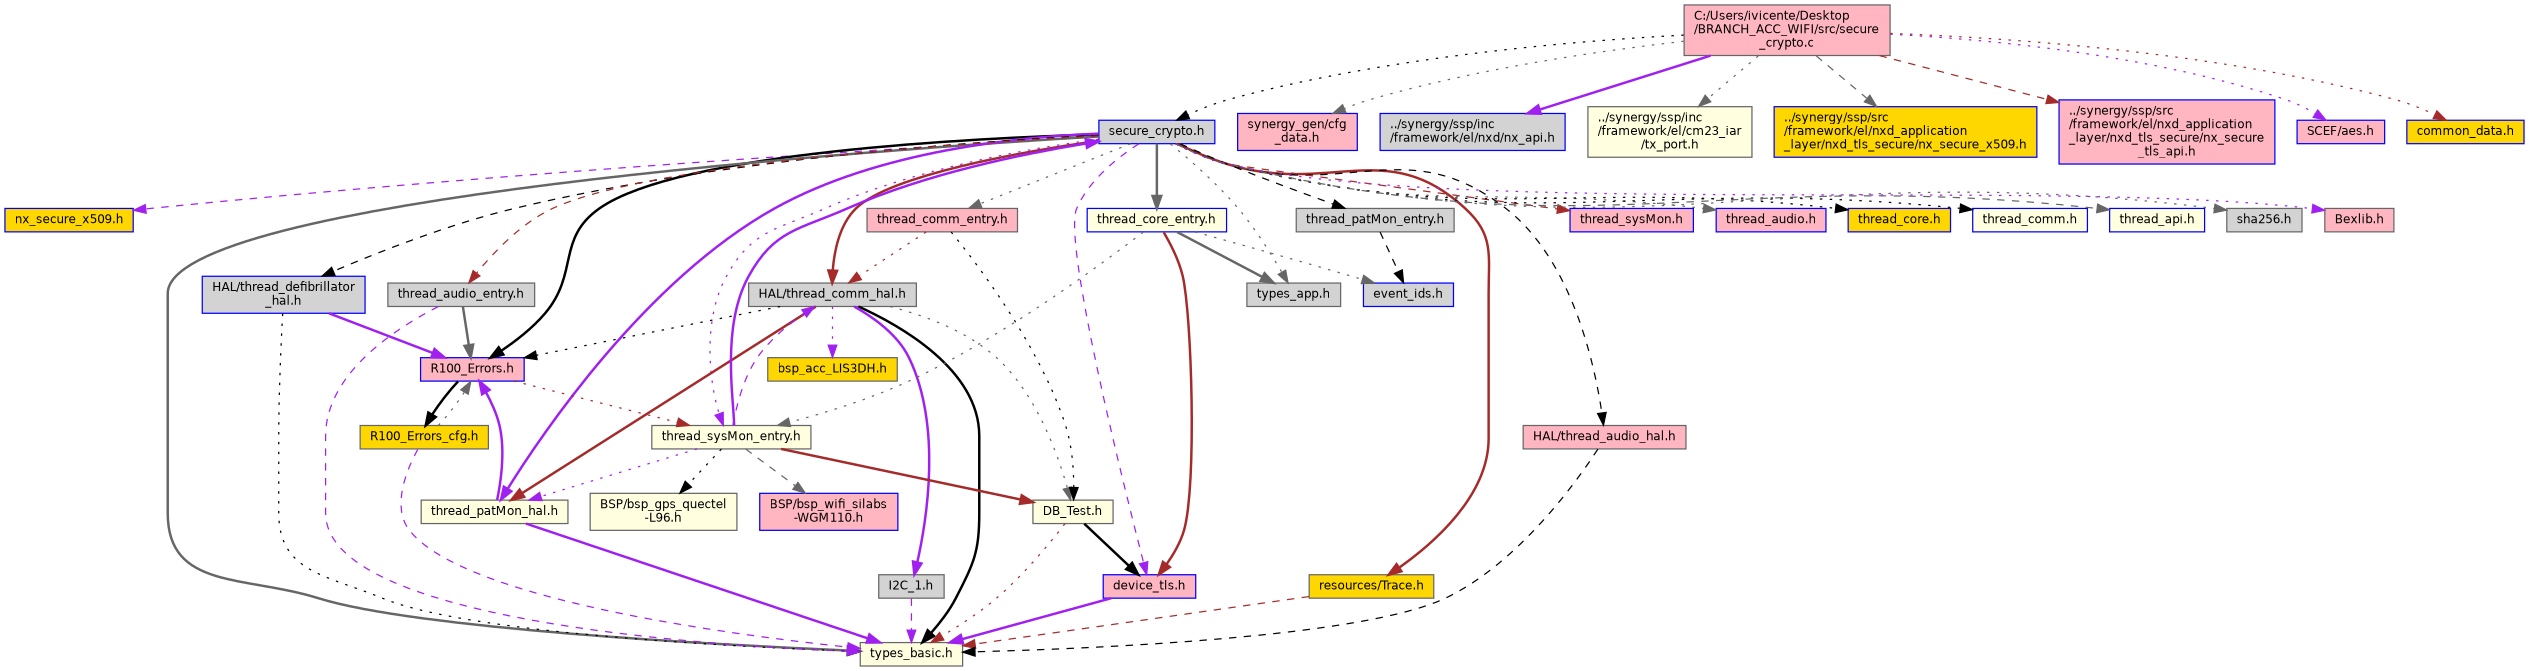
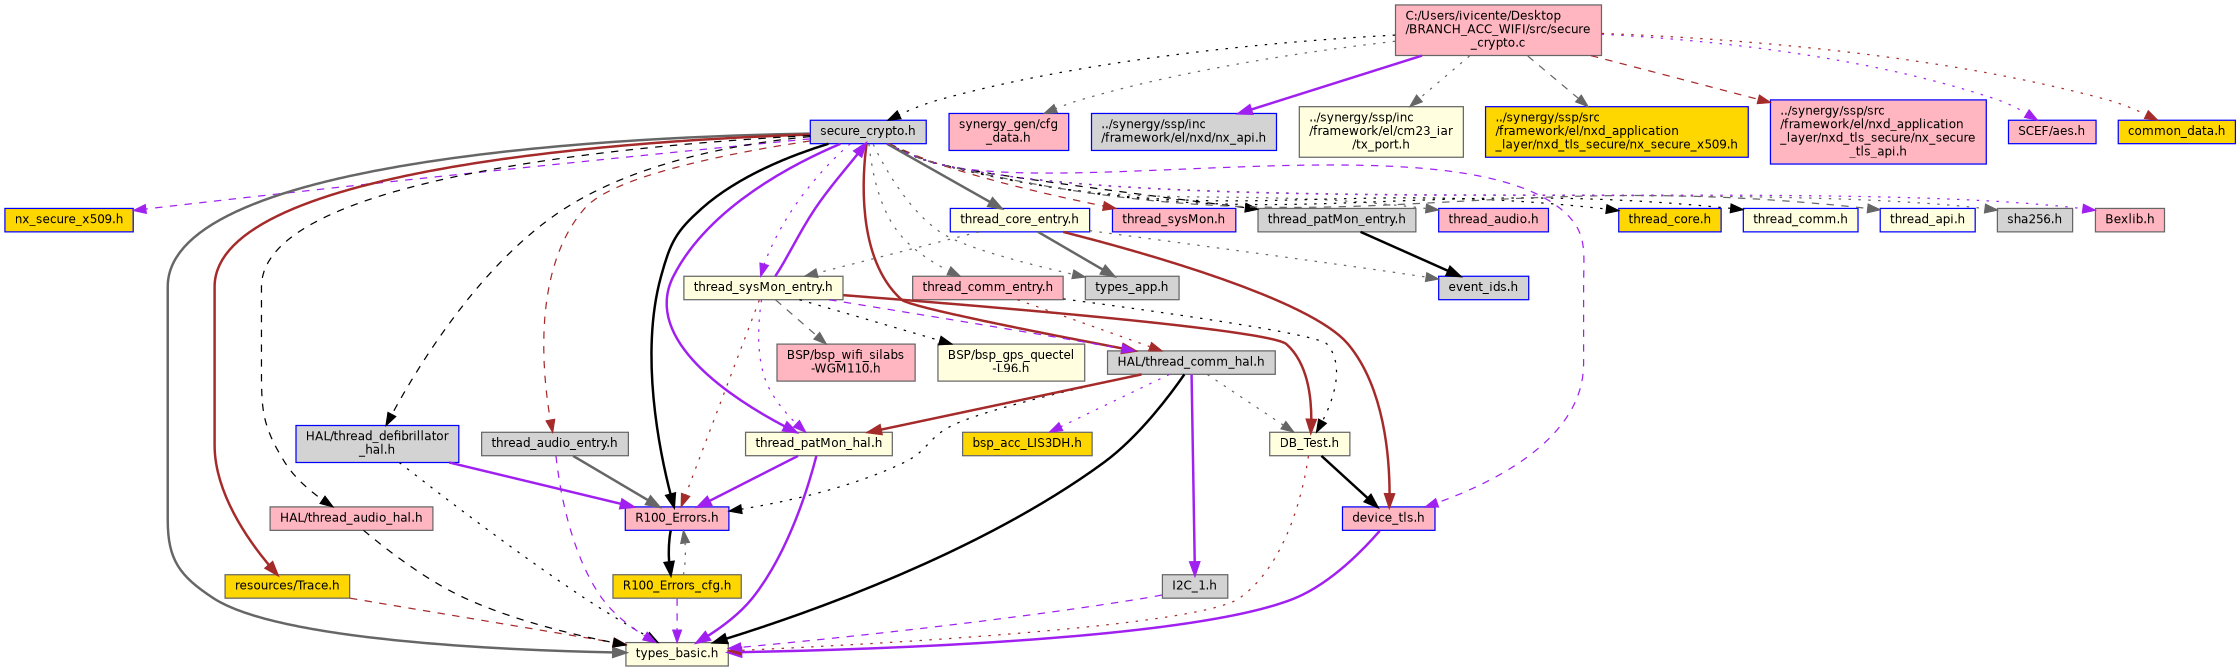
(1389, 252) -> (1404, 251)
(596, 402) -> (722, 397)
(829, 512) -> (846, 363)
